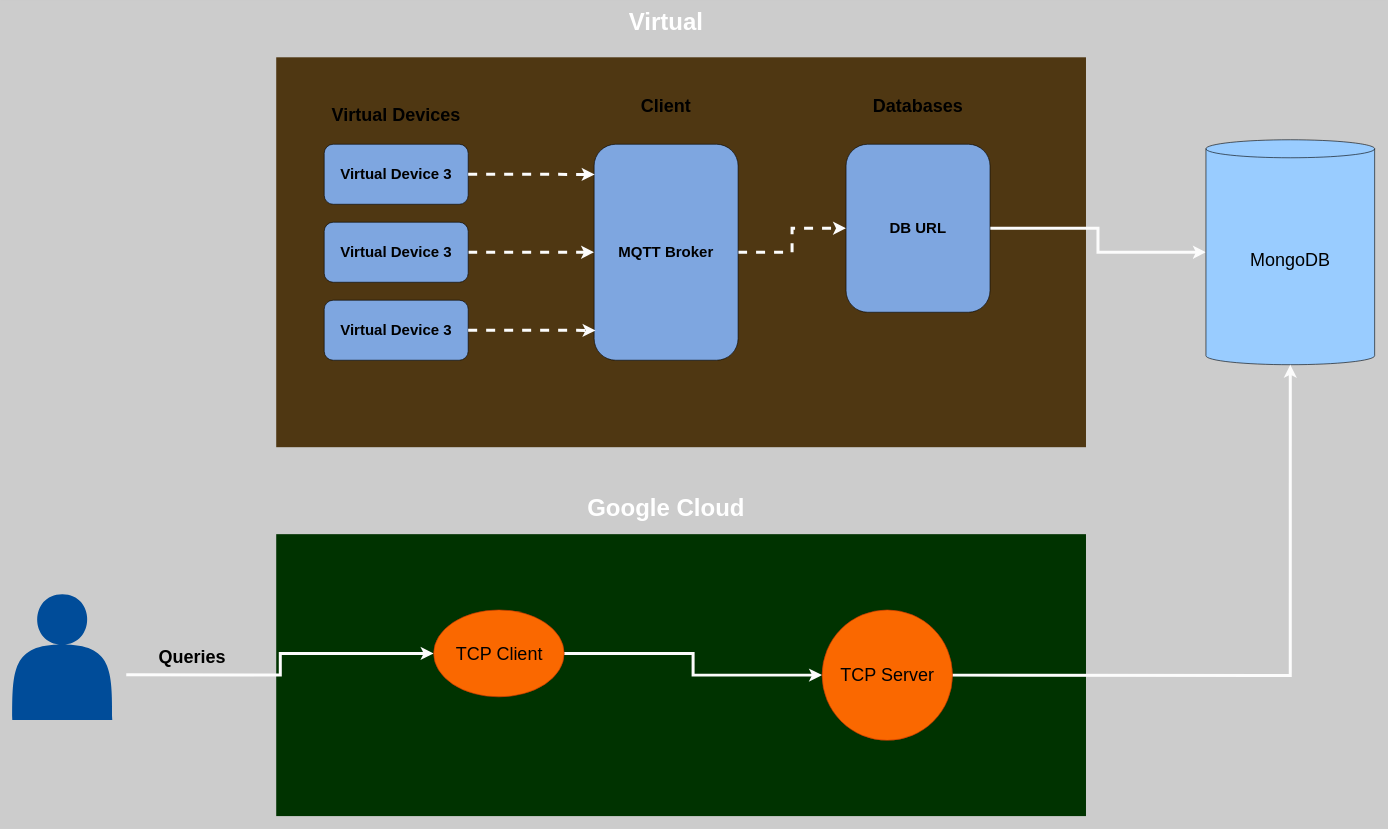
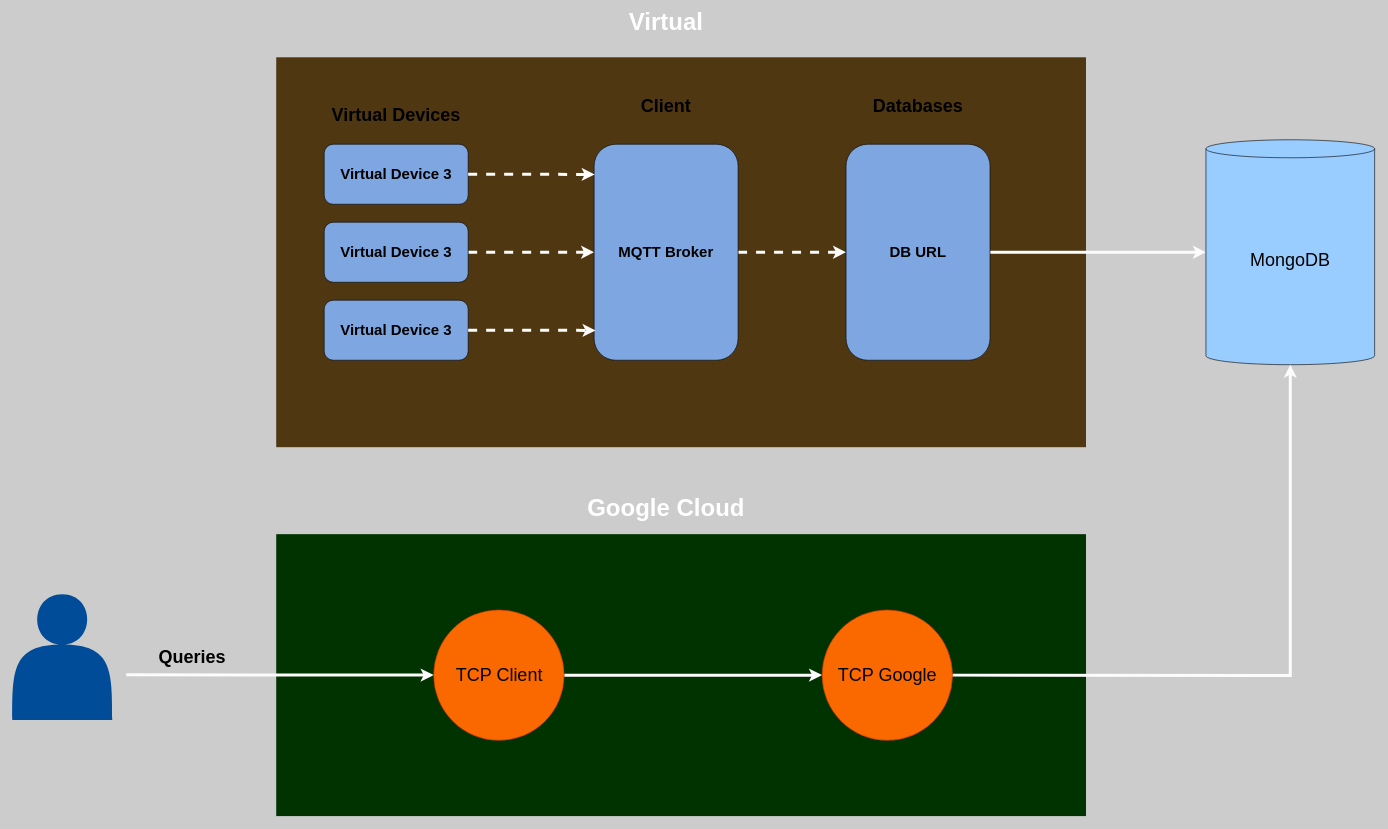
(918, 228) -> (918, 252)
(499, 654) -> (499, 675)
(888, 675) -> (888, 675)
